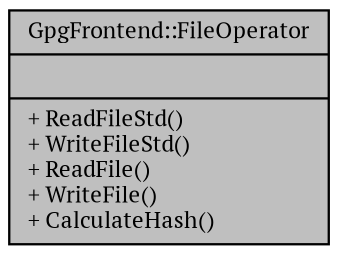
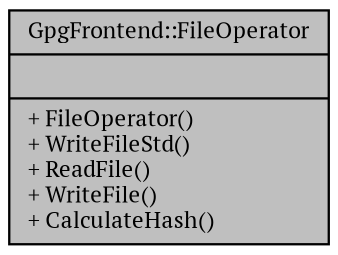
(107, 119) -> (112, 119)
